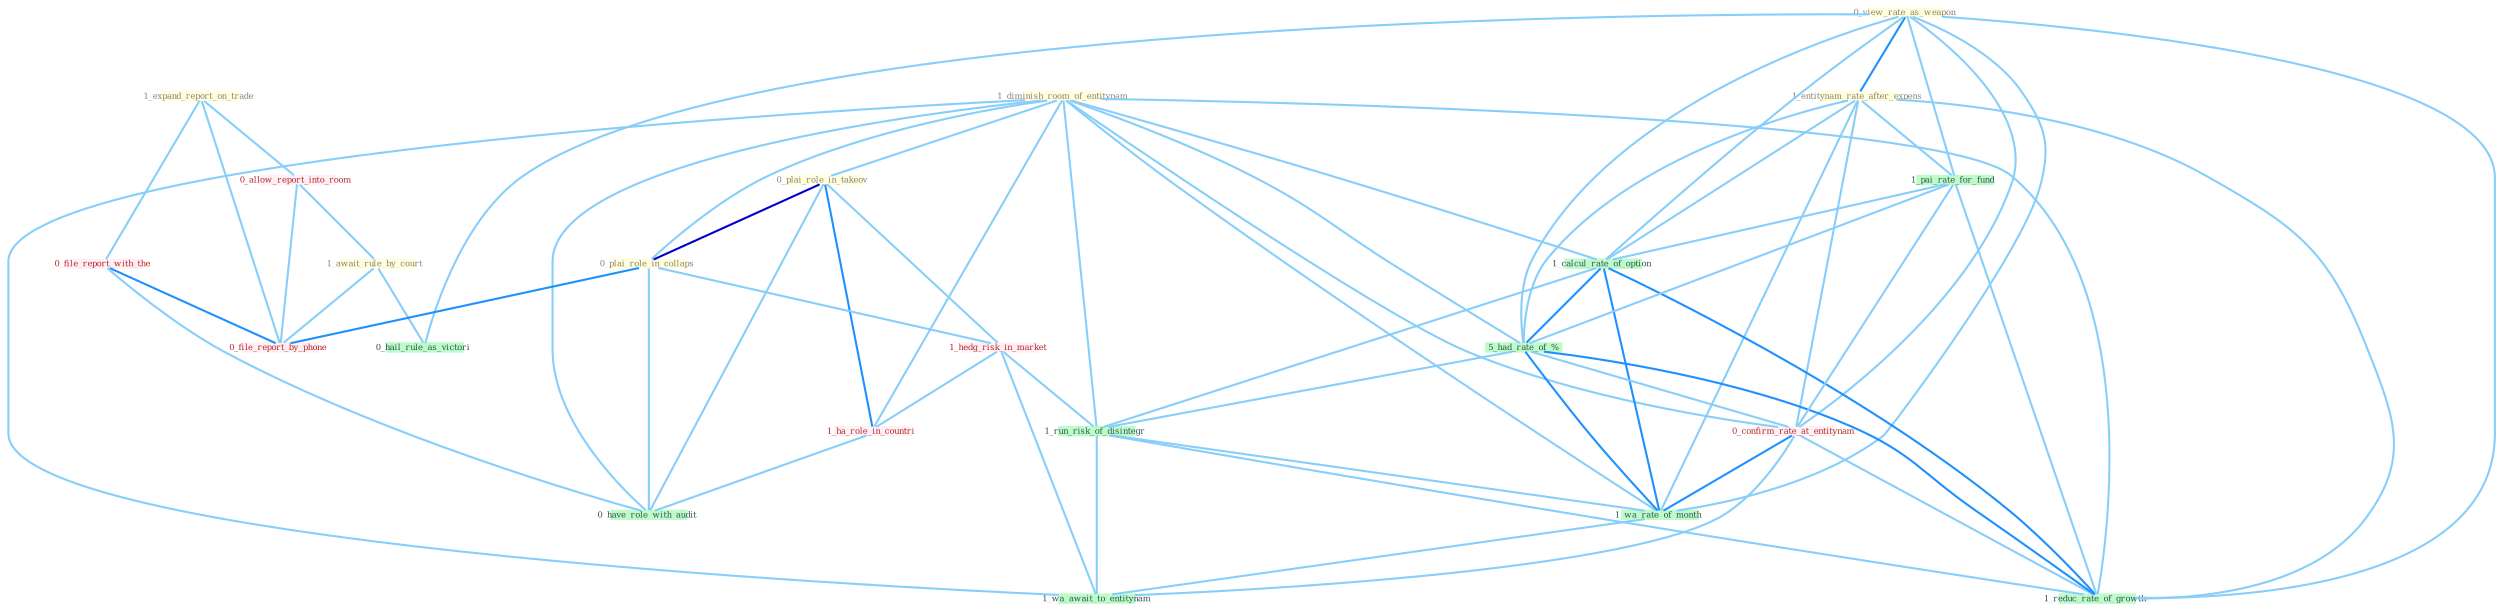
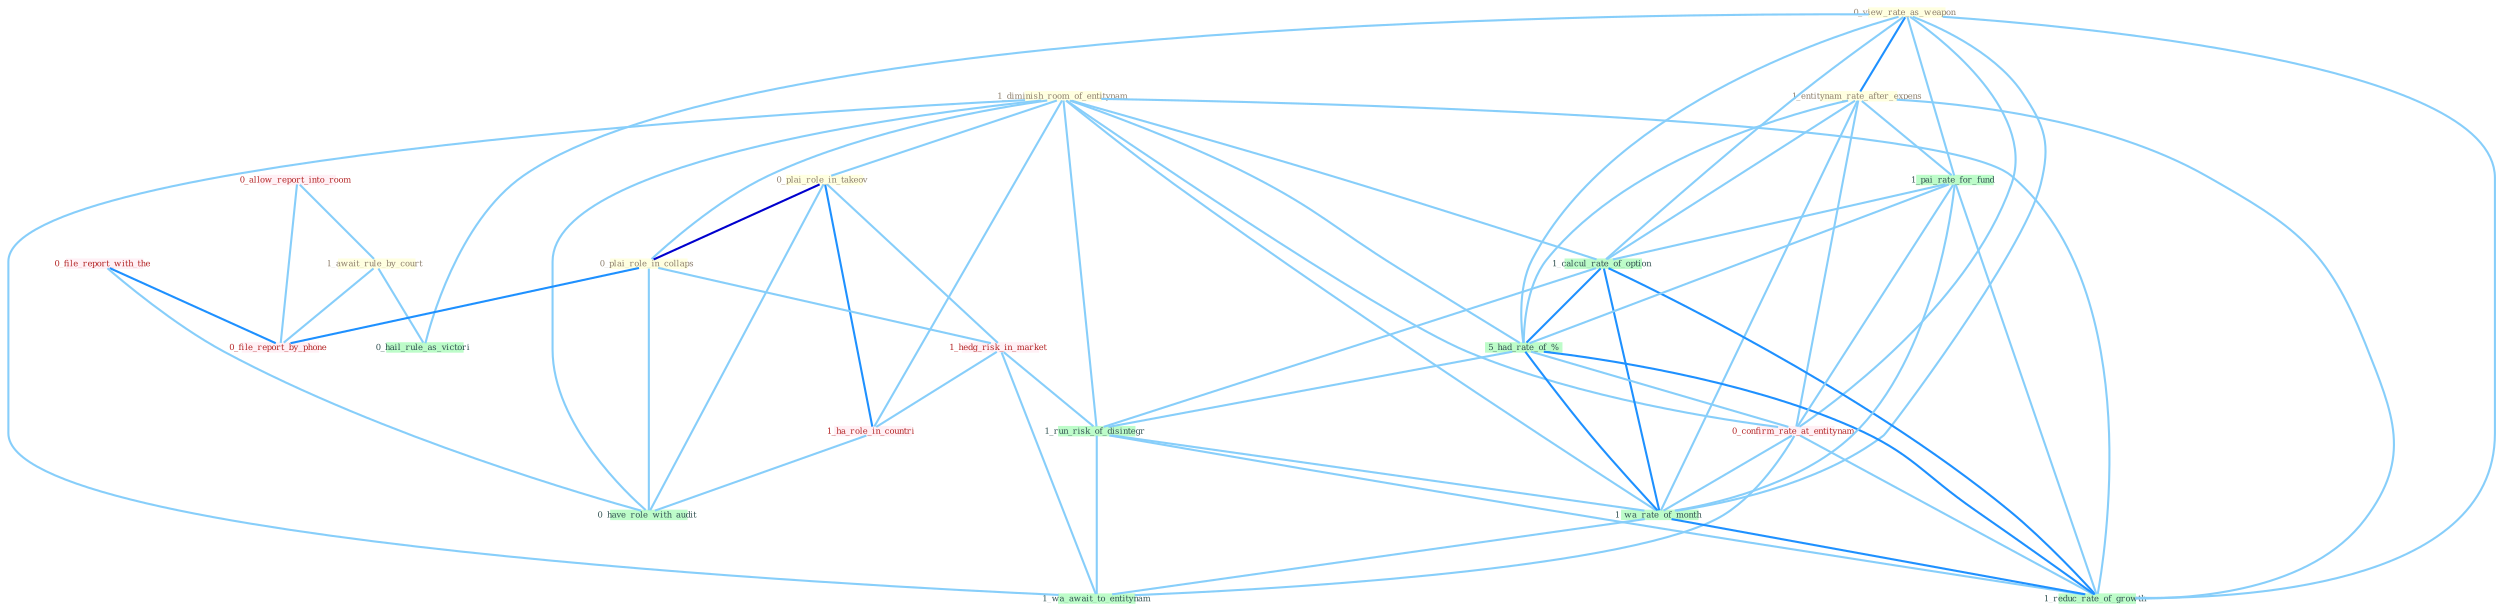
(201, 96) -> none
none -> (1885, 395)
(1728, 473) -> (1728, 473)
none -> (1878, 557)
